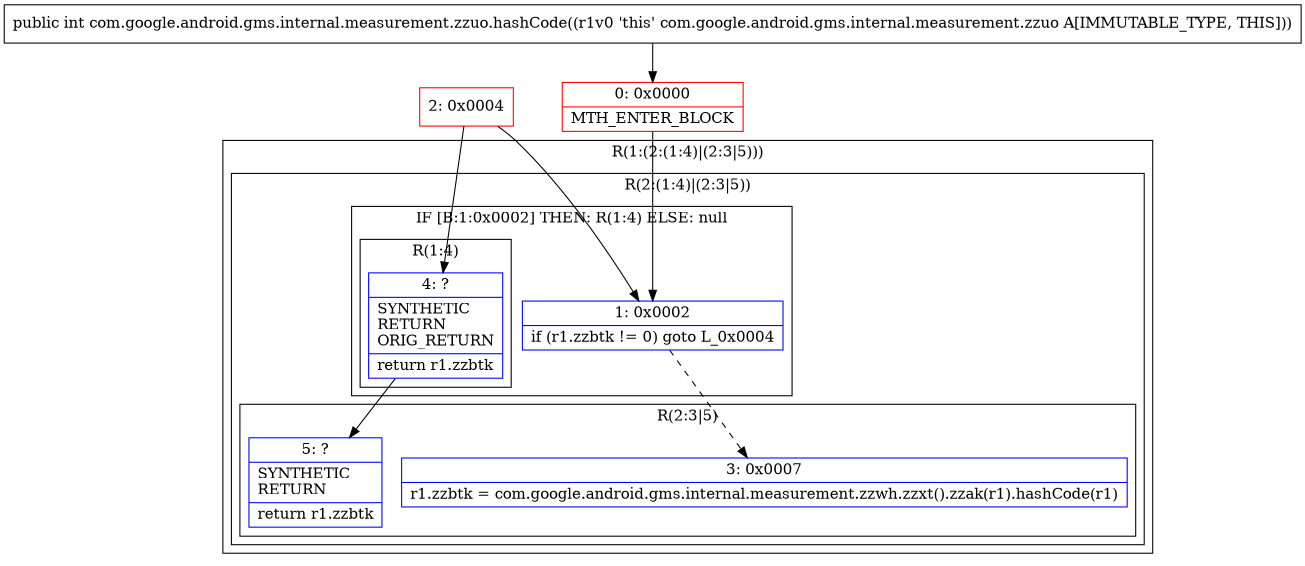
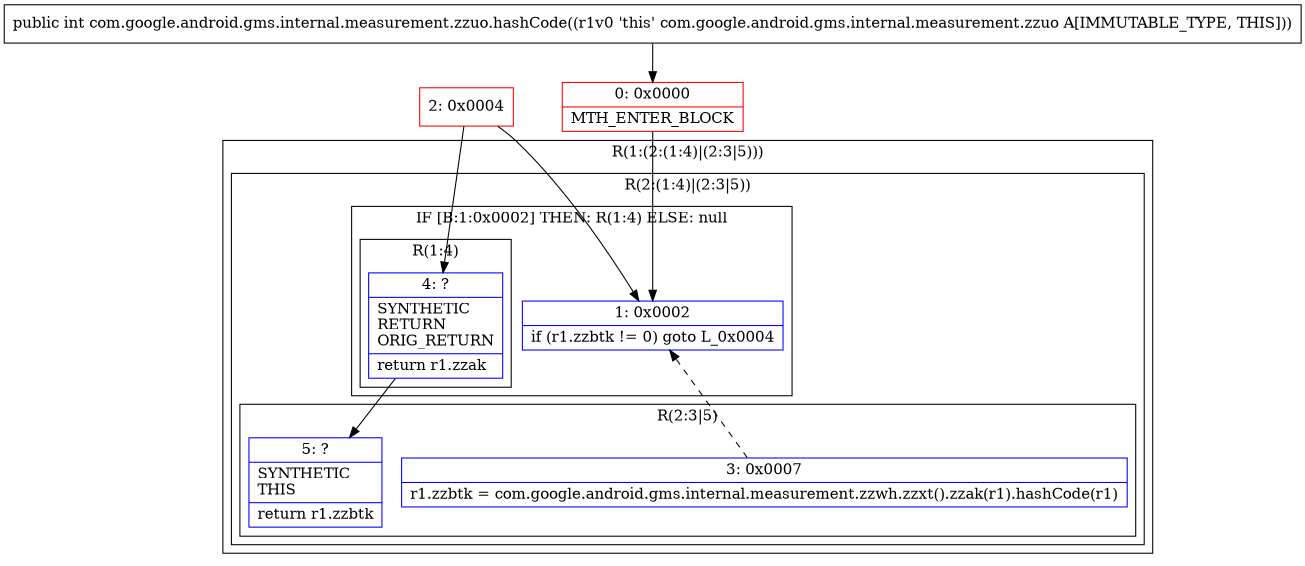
(435, 365) -> (432, 365)
(696, 387) -> (713, 411)
(292, 490) -> (277, 490)
